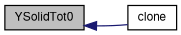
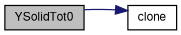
(112, 26) -> (100, 9)
